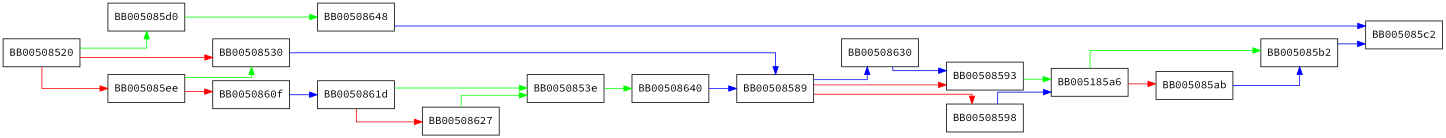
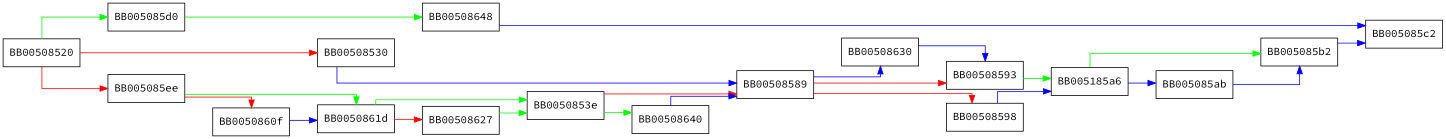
(220, 78) -> (272, 94)
(1138, 84) -> (1138, 83)
none -> (666, 94)
